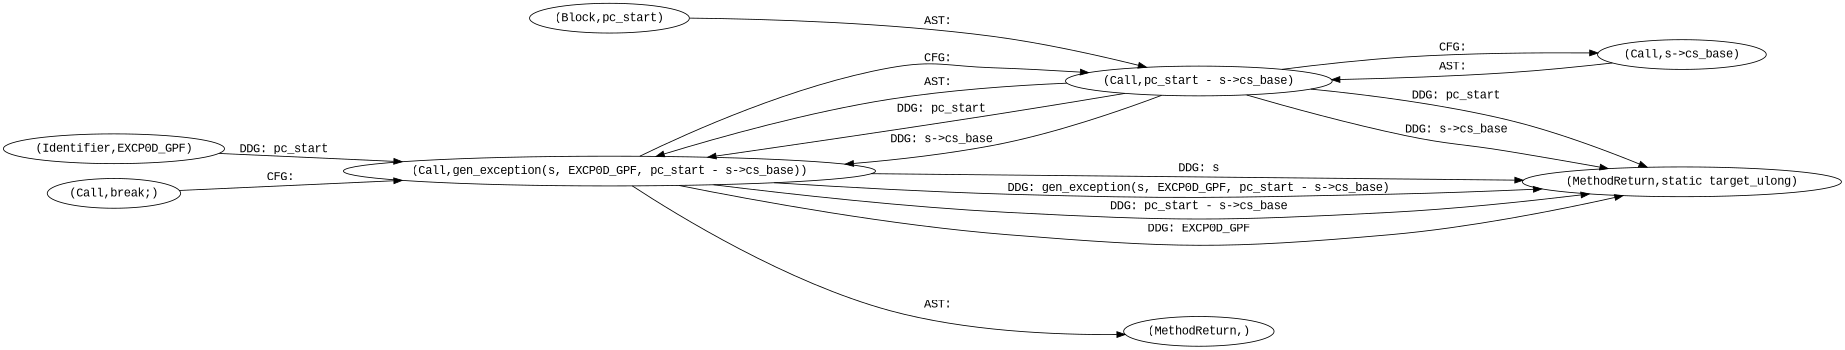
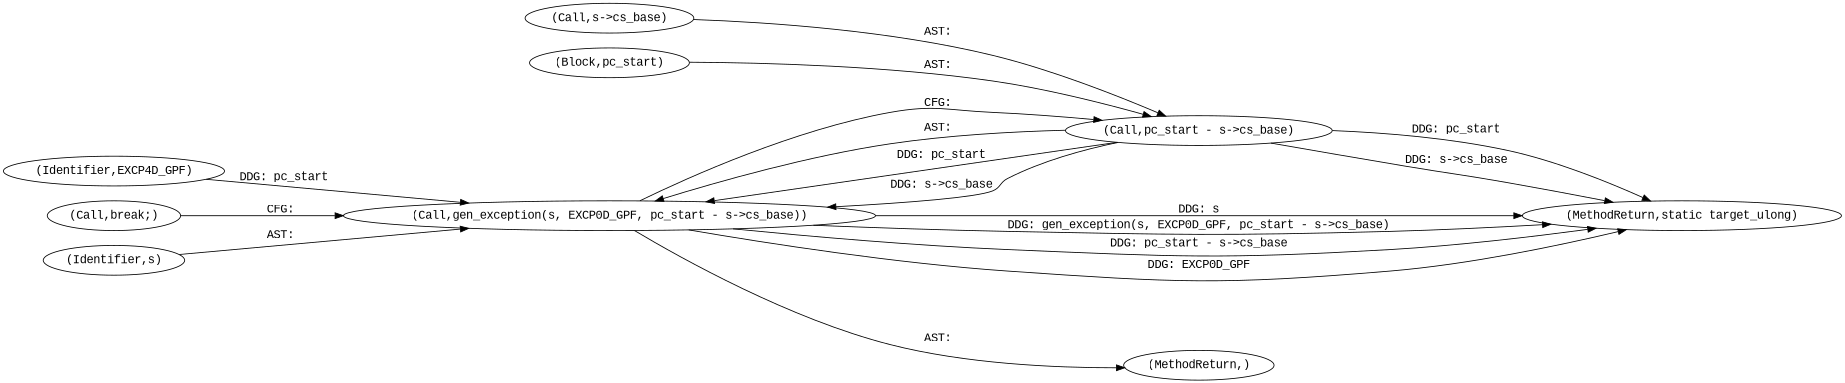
(1435, 55) -> none
(114, 149) -> (114, 171)
none -> (114, 260)
